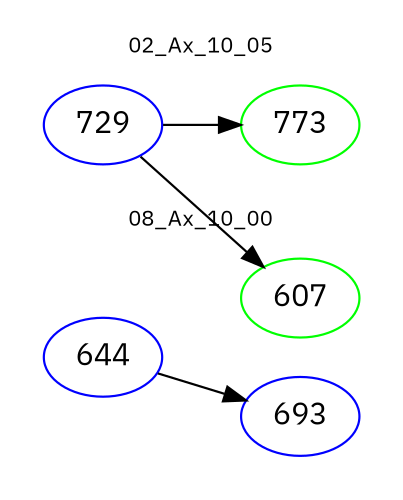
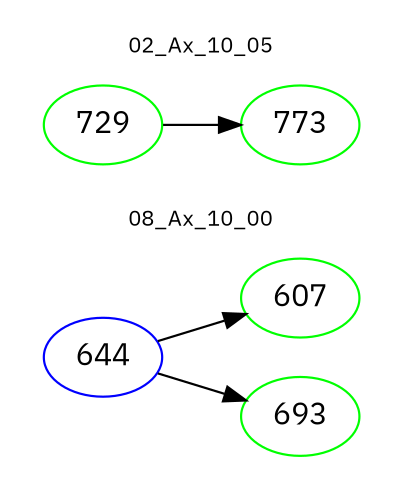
(103, 125) -> (103, 125)
(204, 214) -> (191, 331)
(300, 416) -> (300, 416)
